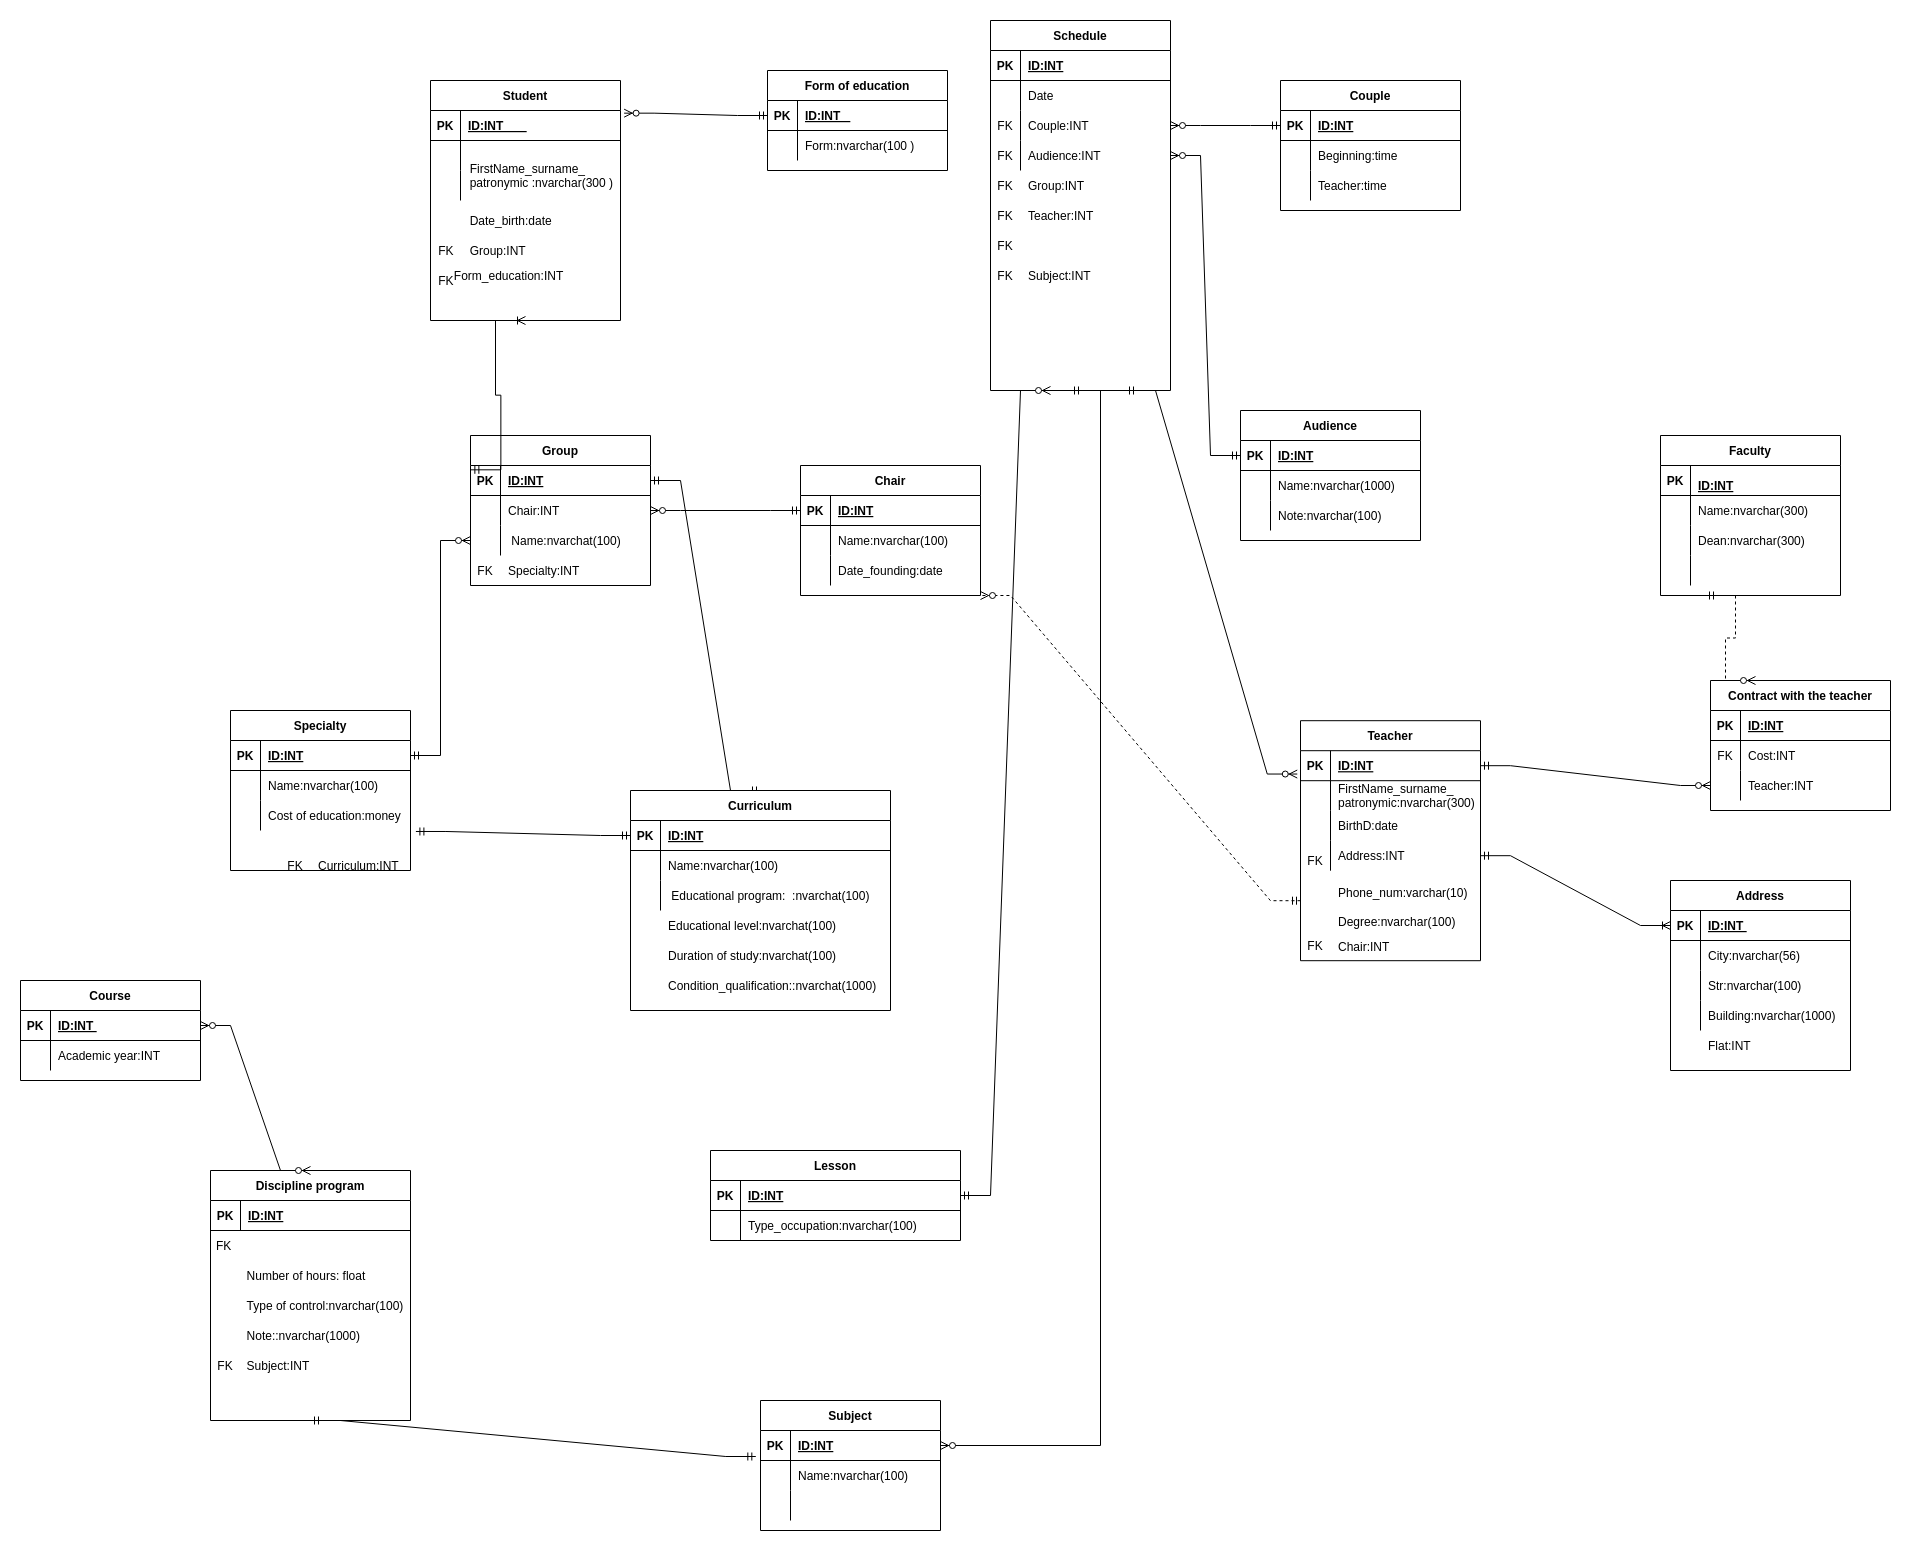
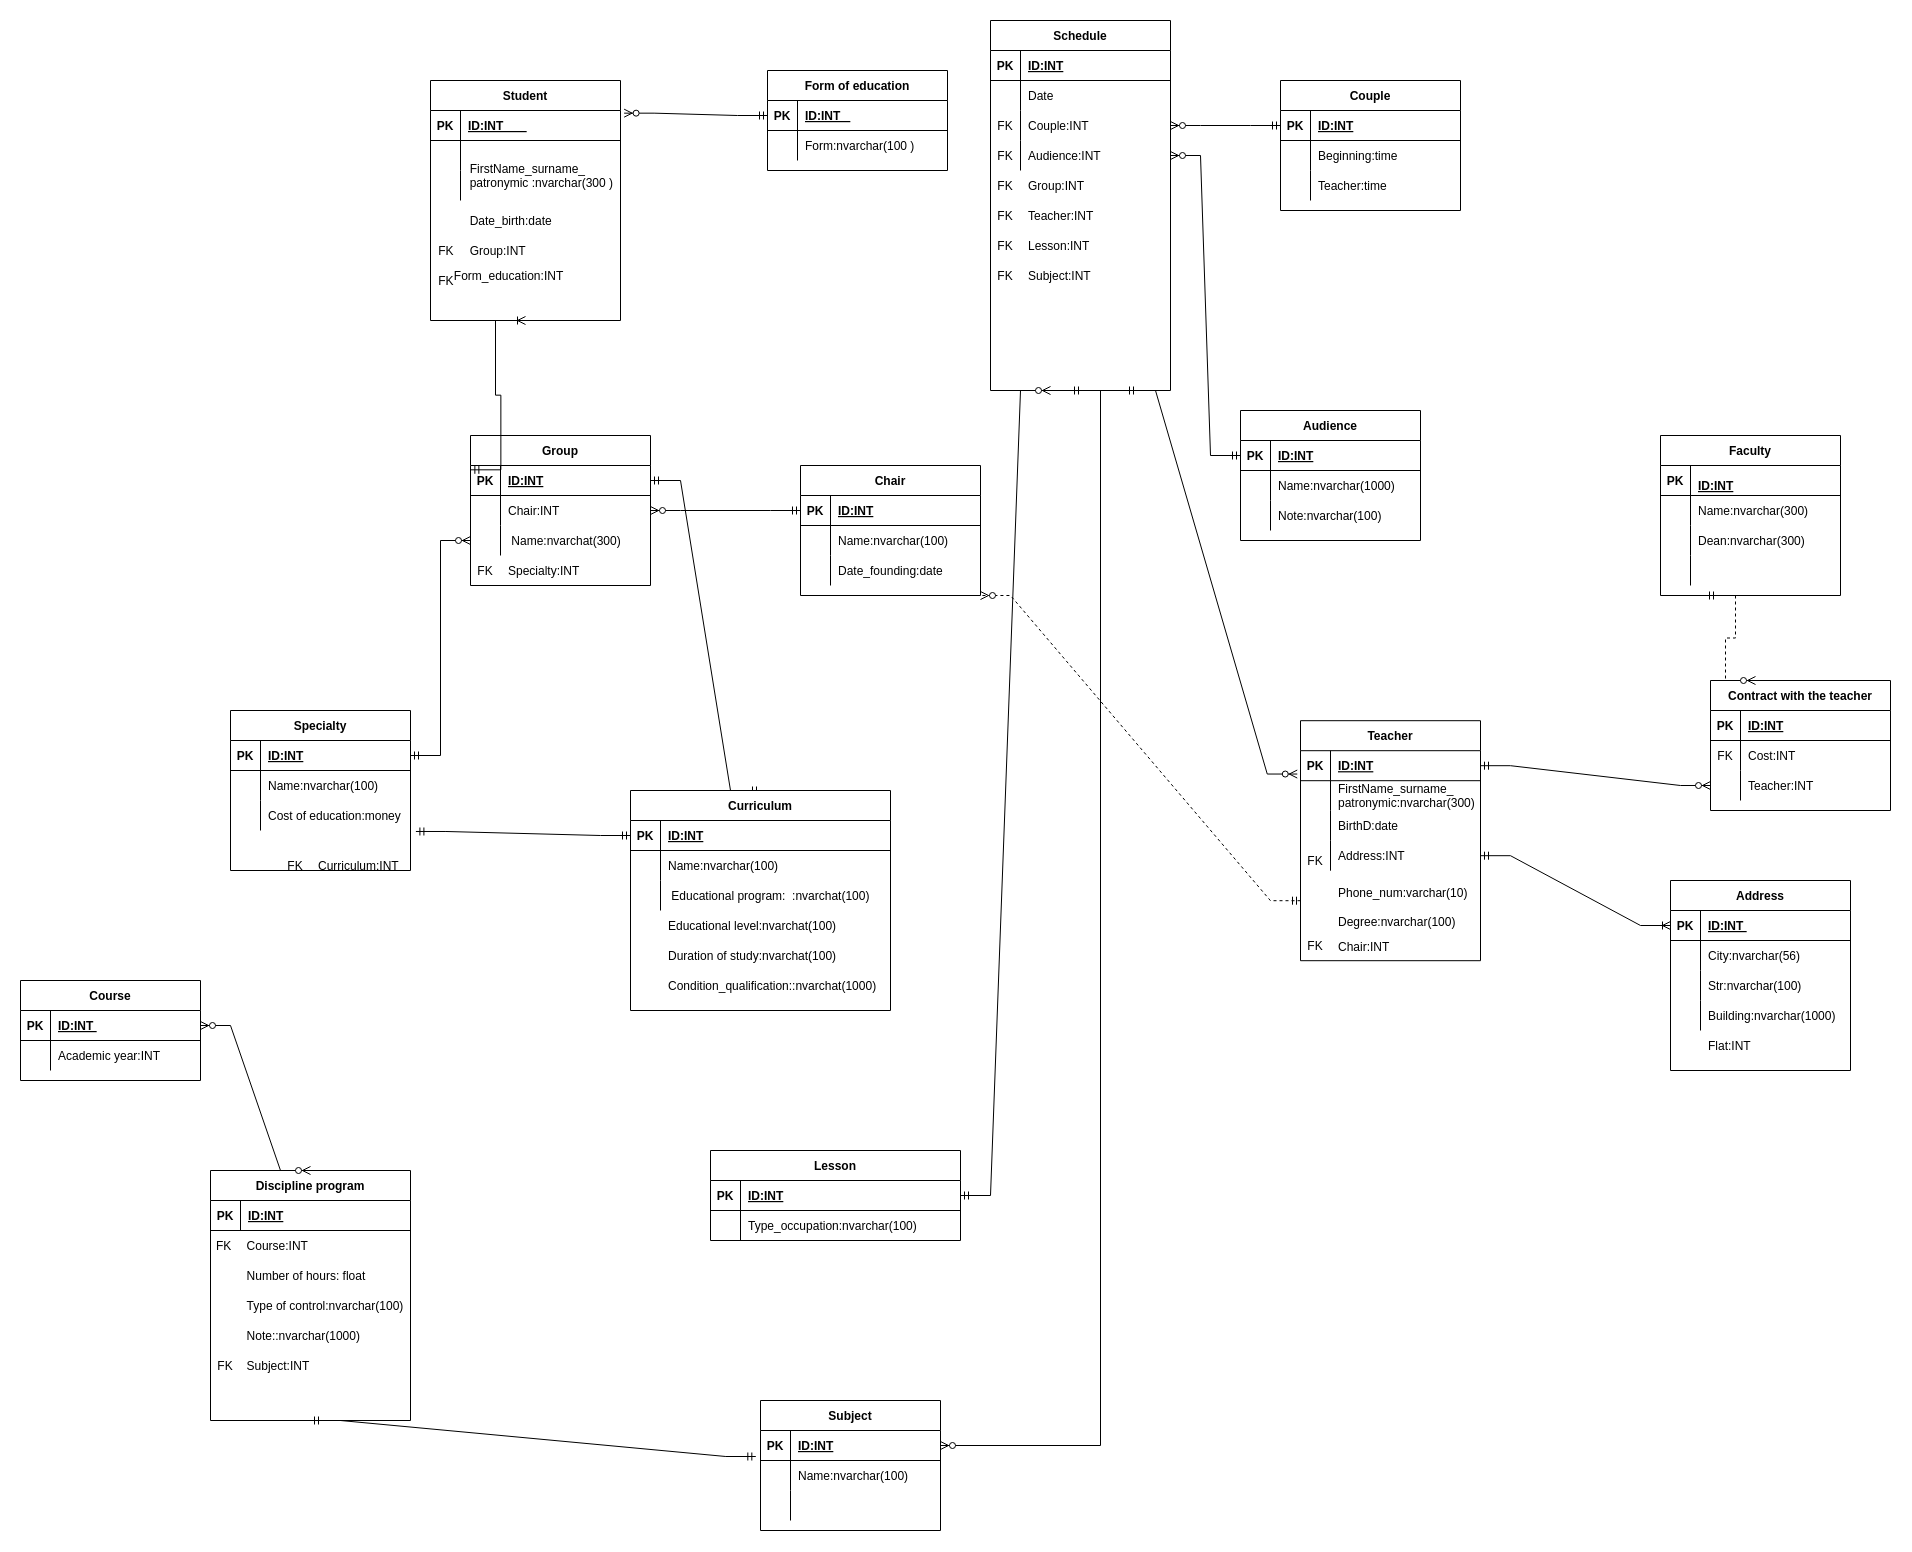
none -> (1096, 246)
(567, 541) -> (567, 541)
none -> (325, 1246)
